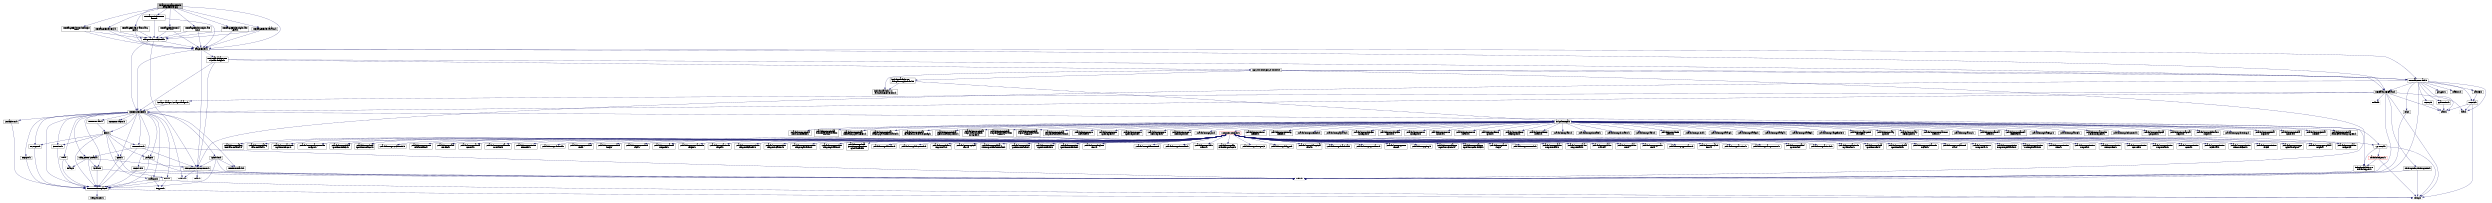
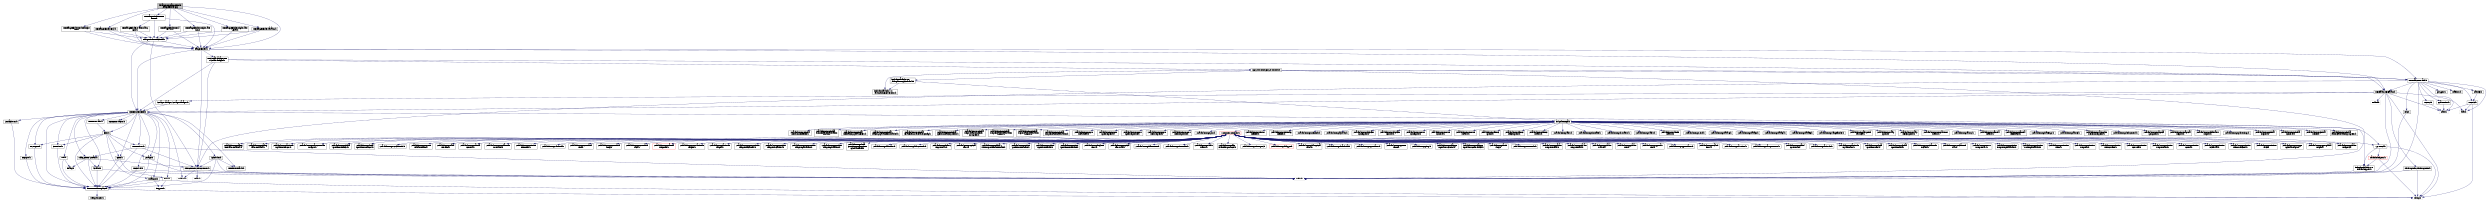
(142, 15) -> (145, 23)
(664, 146) -> (664, 146)
none -> (1120, 146)
(1282, 146) -> (1282, 146)
